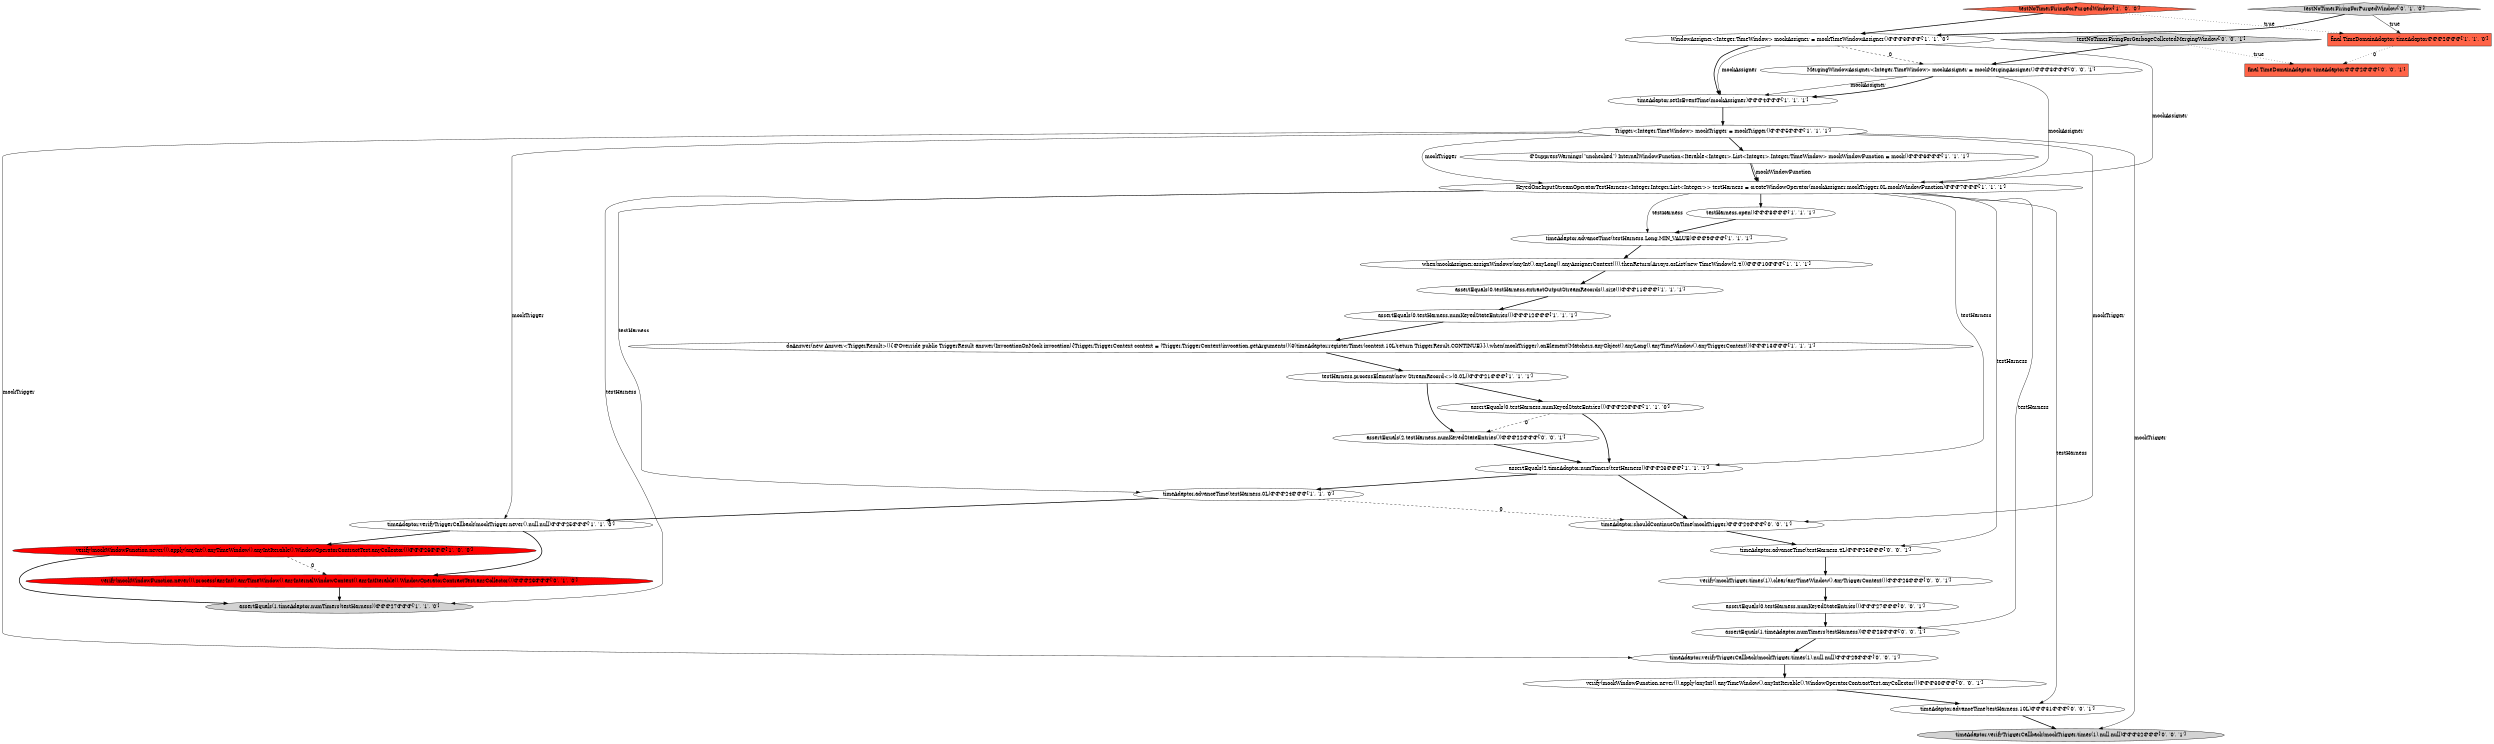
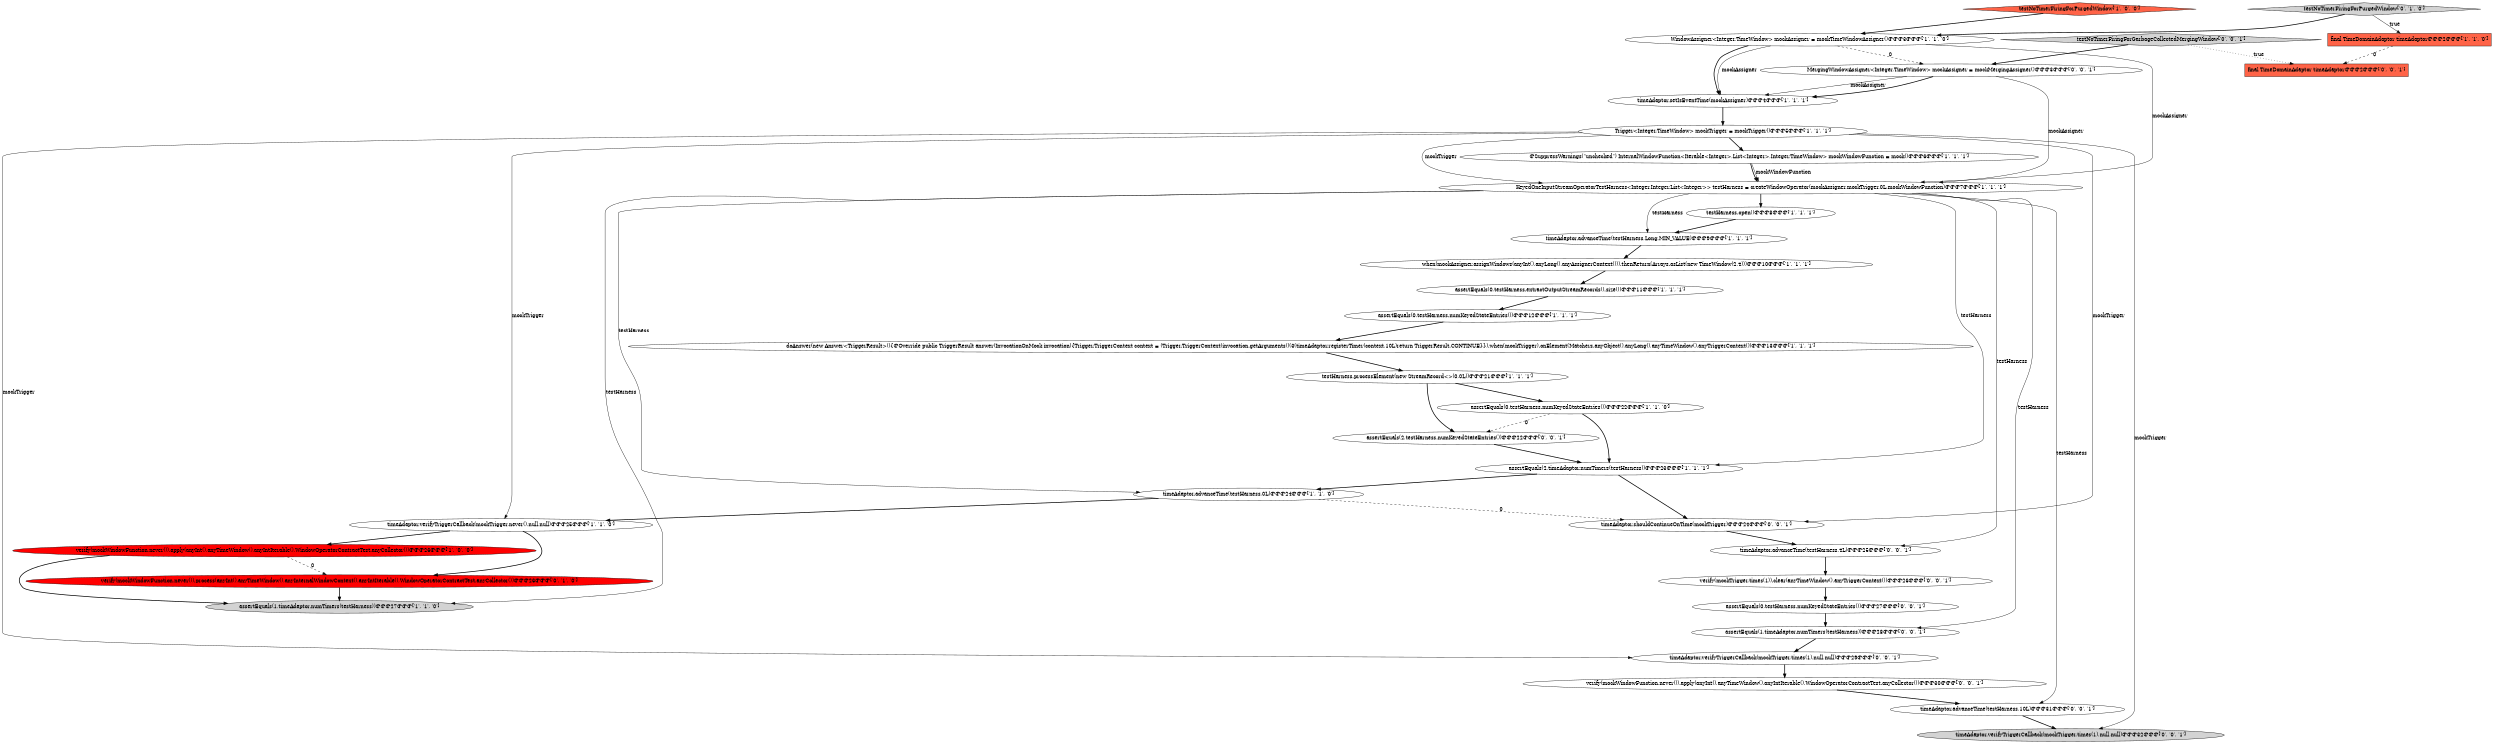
(2230, 23) -> none
(2370, 54) -> (2370, 54)
